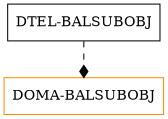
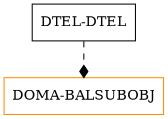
(84, 22) -> (84, 22)
